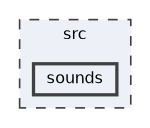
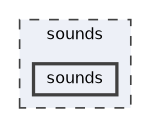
(75, 35) -> (75, 35)
